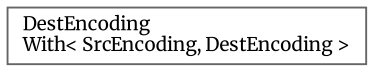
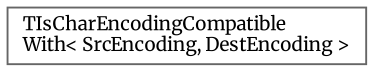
(187, 36) -> (187, 36)
